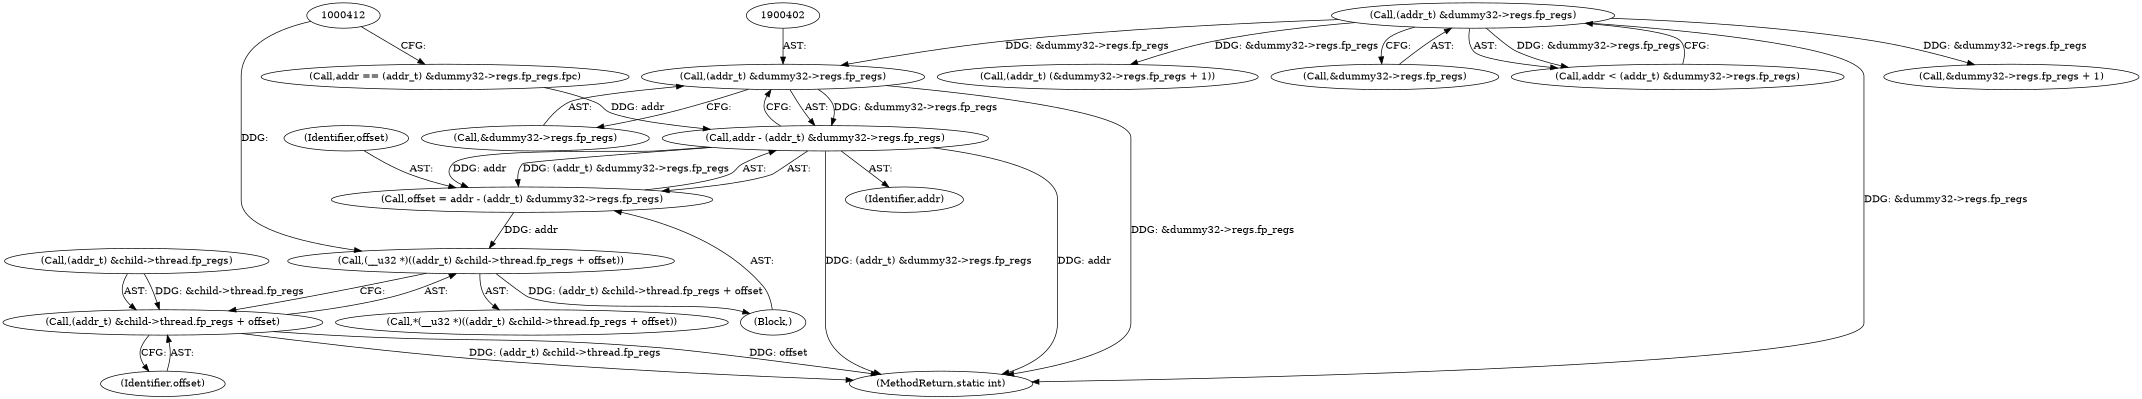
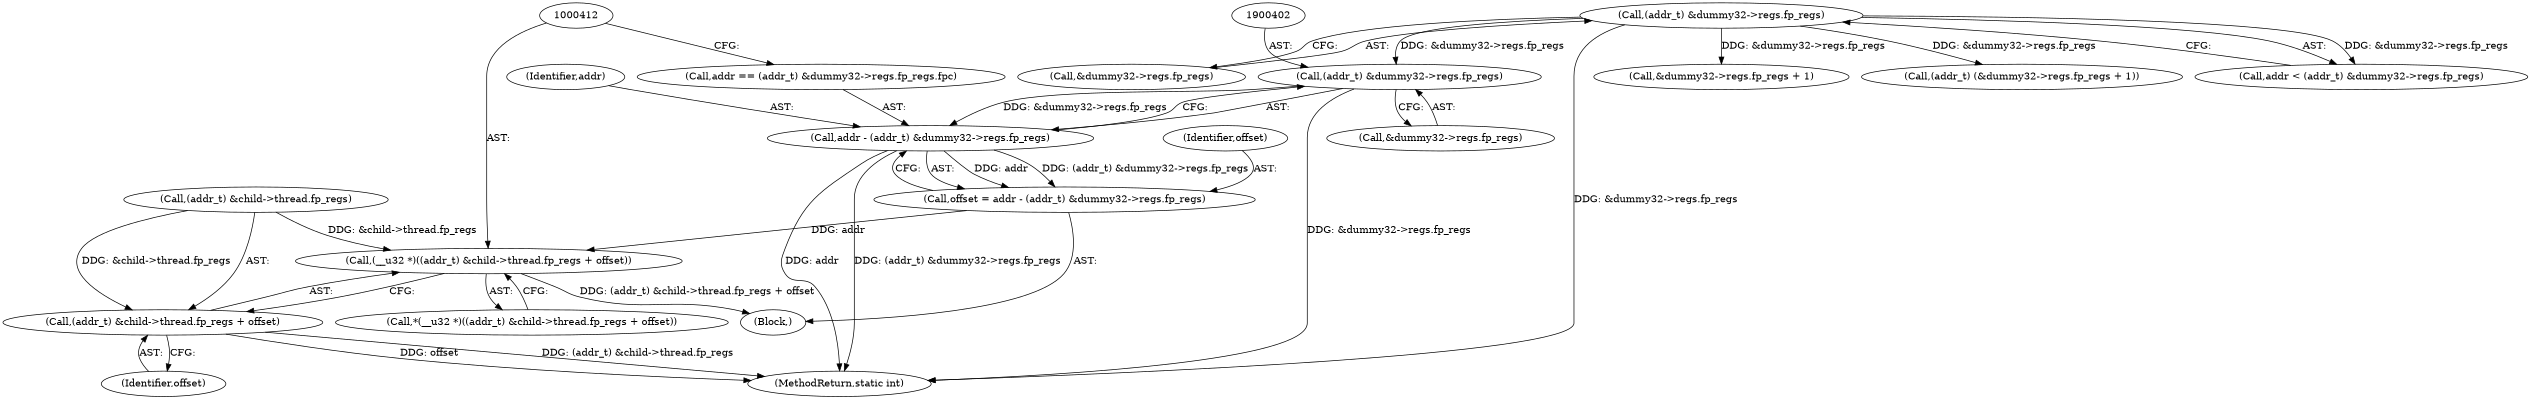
(638, 108) -> (896, 108)
(256, 138) -> (500, 138)
(862, 167) -> (731, 106)
(756, 169) -> (910, 169)
none -> (328, 236)
(709, 244) -> (974, 307)
none -> (521, 293)
